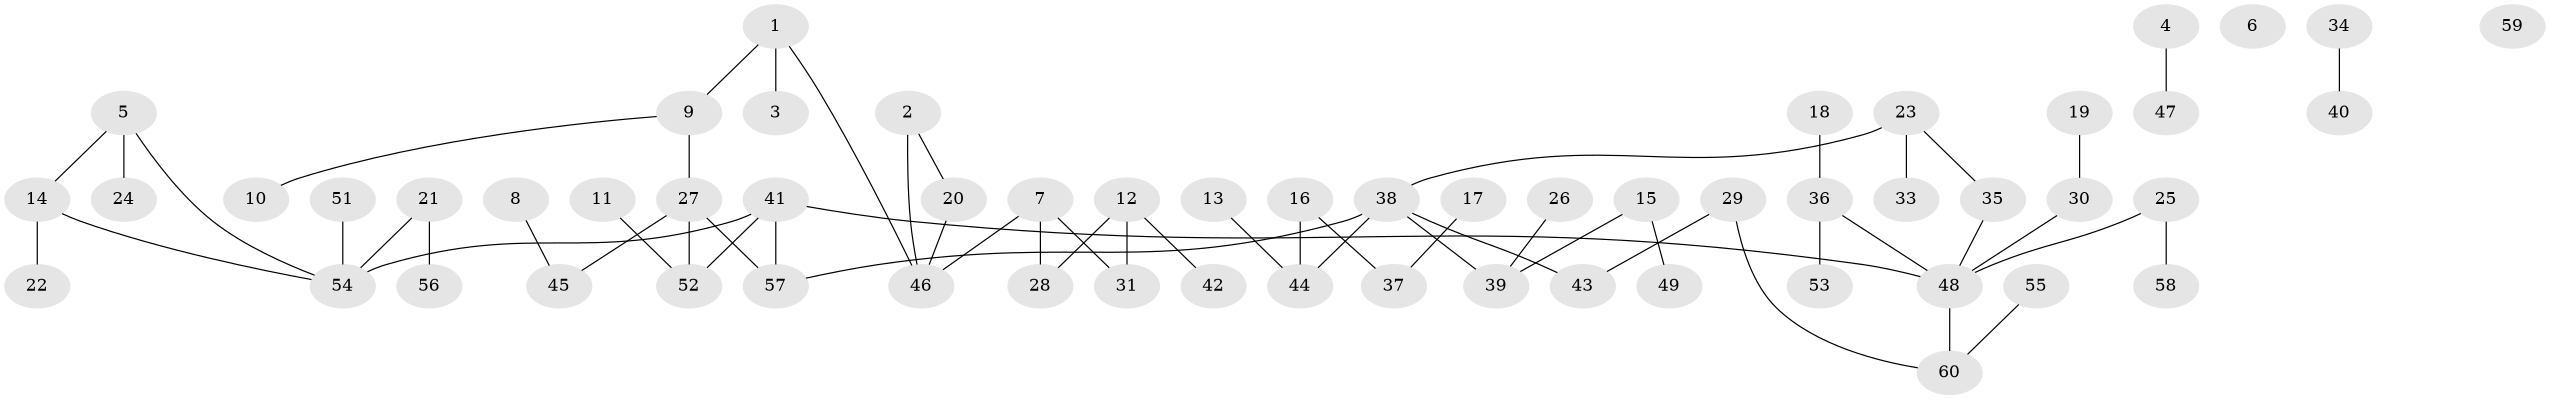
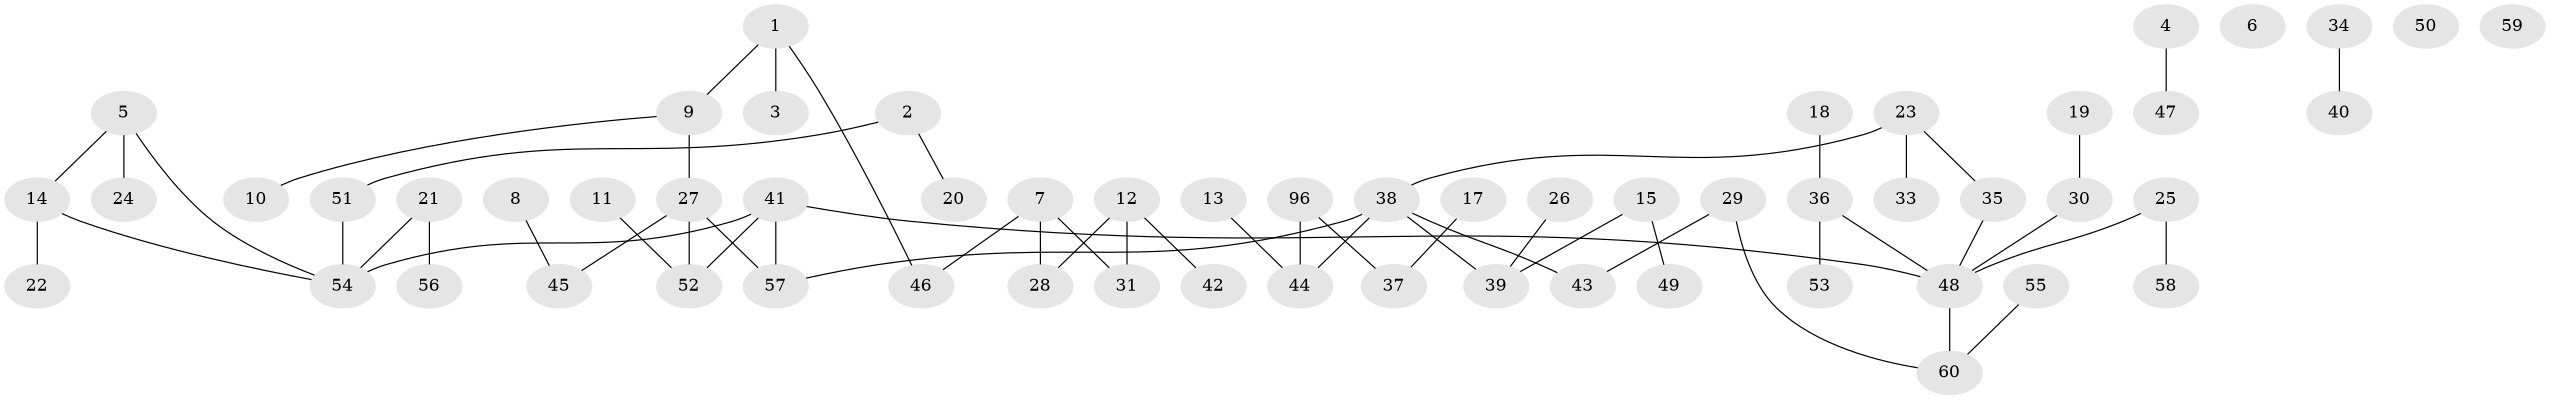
none -> (2426, 26)
(909, 200) -> (622, 149)
(1300, 200) -> (1300, 200)
(938, 243) -> none
